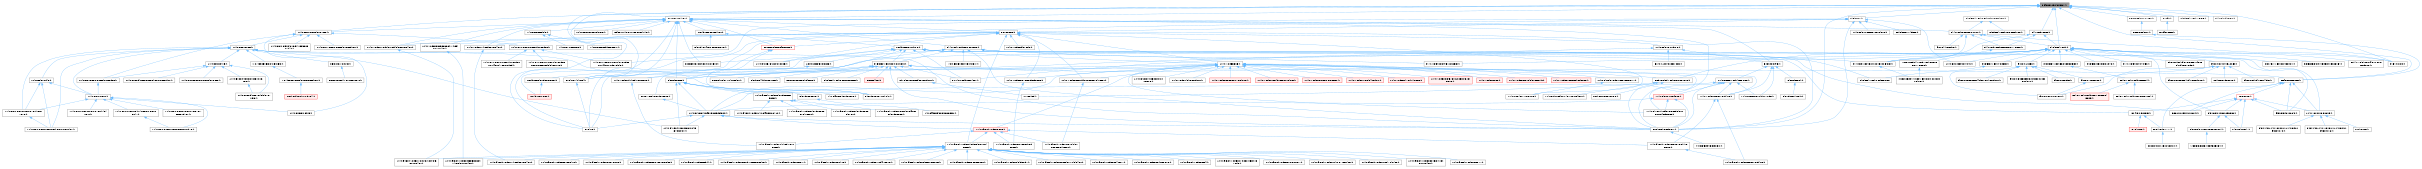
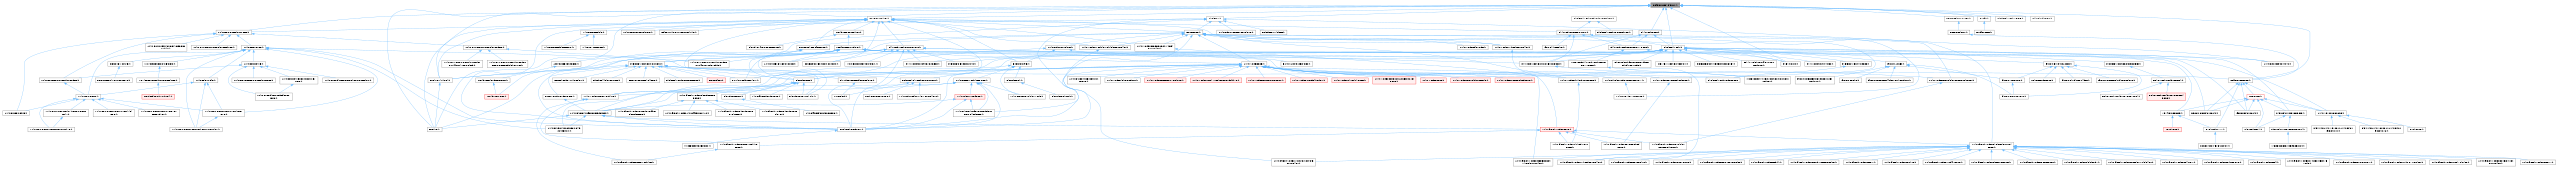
(778, 47) -> (813, 47)
(2188, 49) -> (1717, 54)
none -> (938, 57)
(1277, 80) -> (1216, 80)
